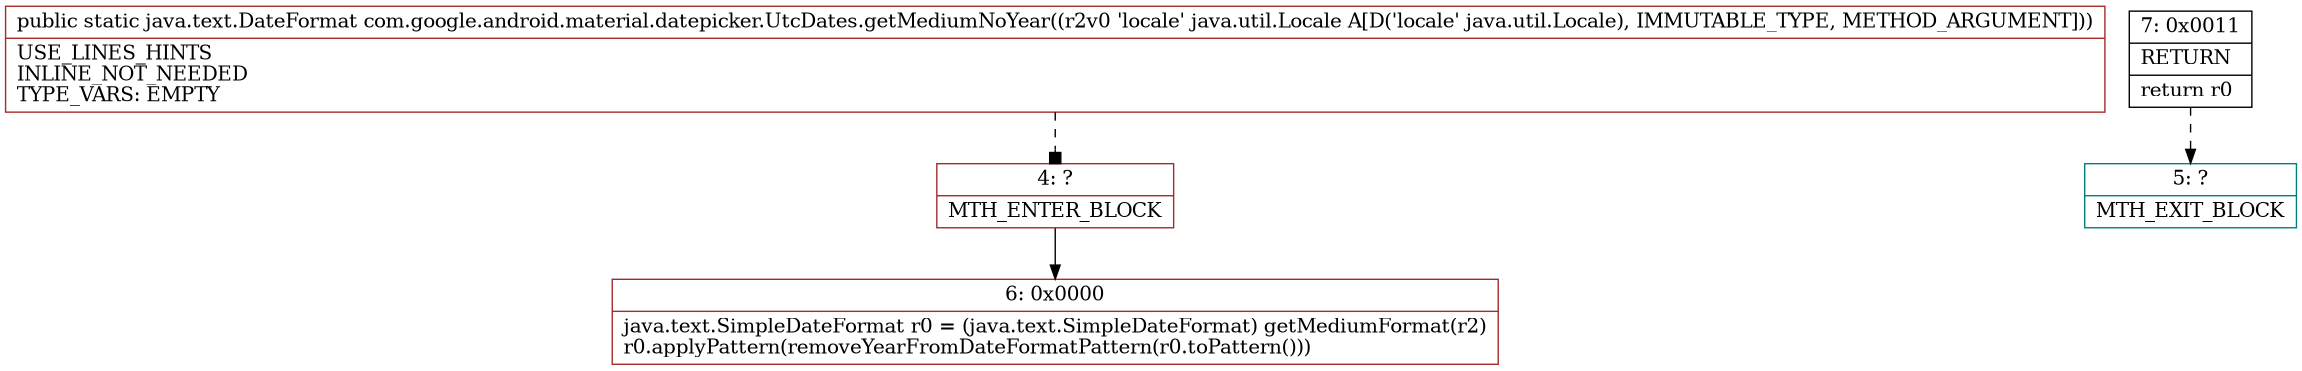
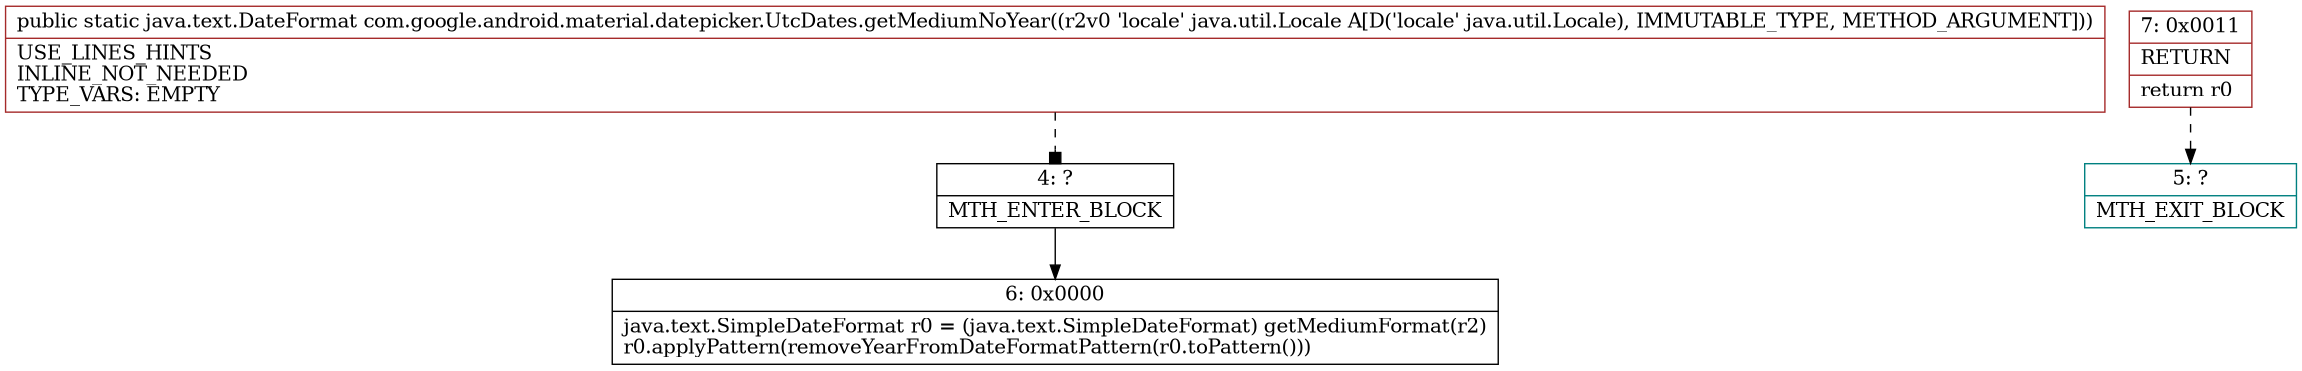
(2191, 59) -> (2191, 59)
(1055, 196) -> (1055, 196)
(1055, 322) -> (1055, 322)
